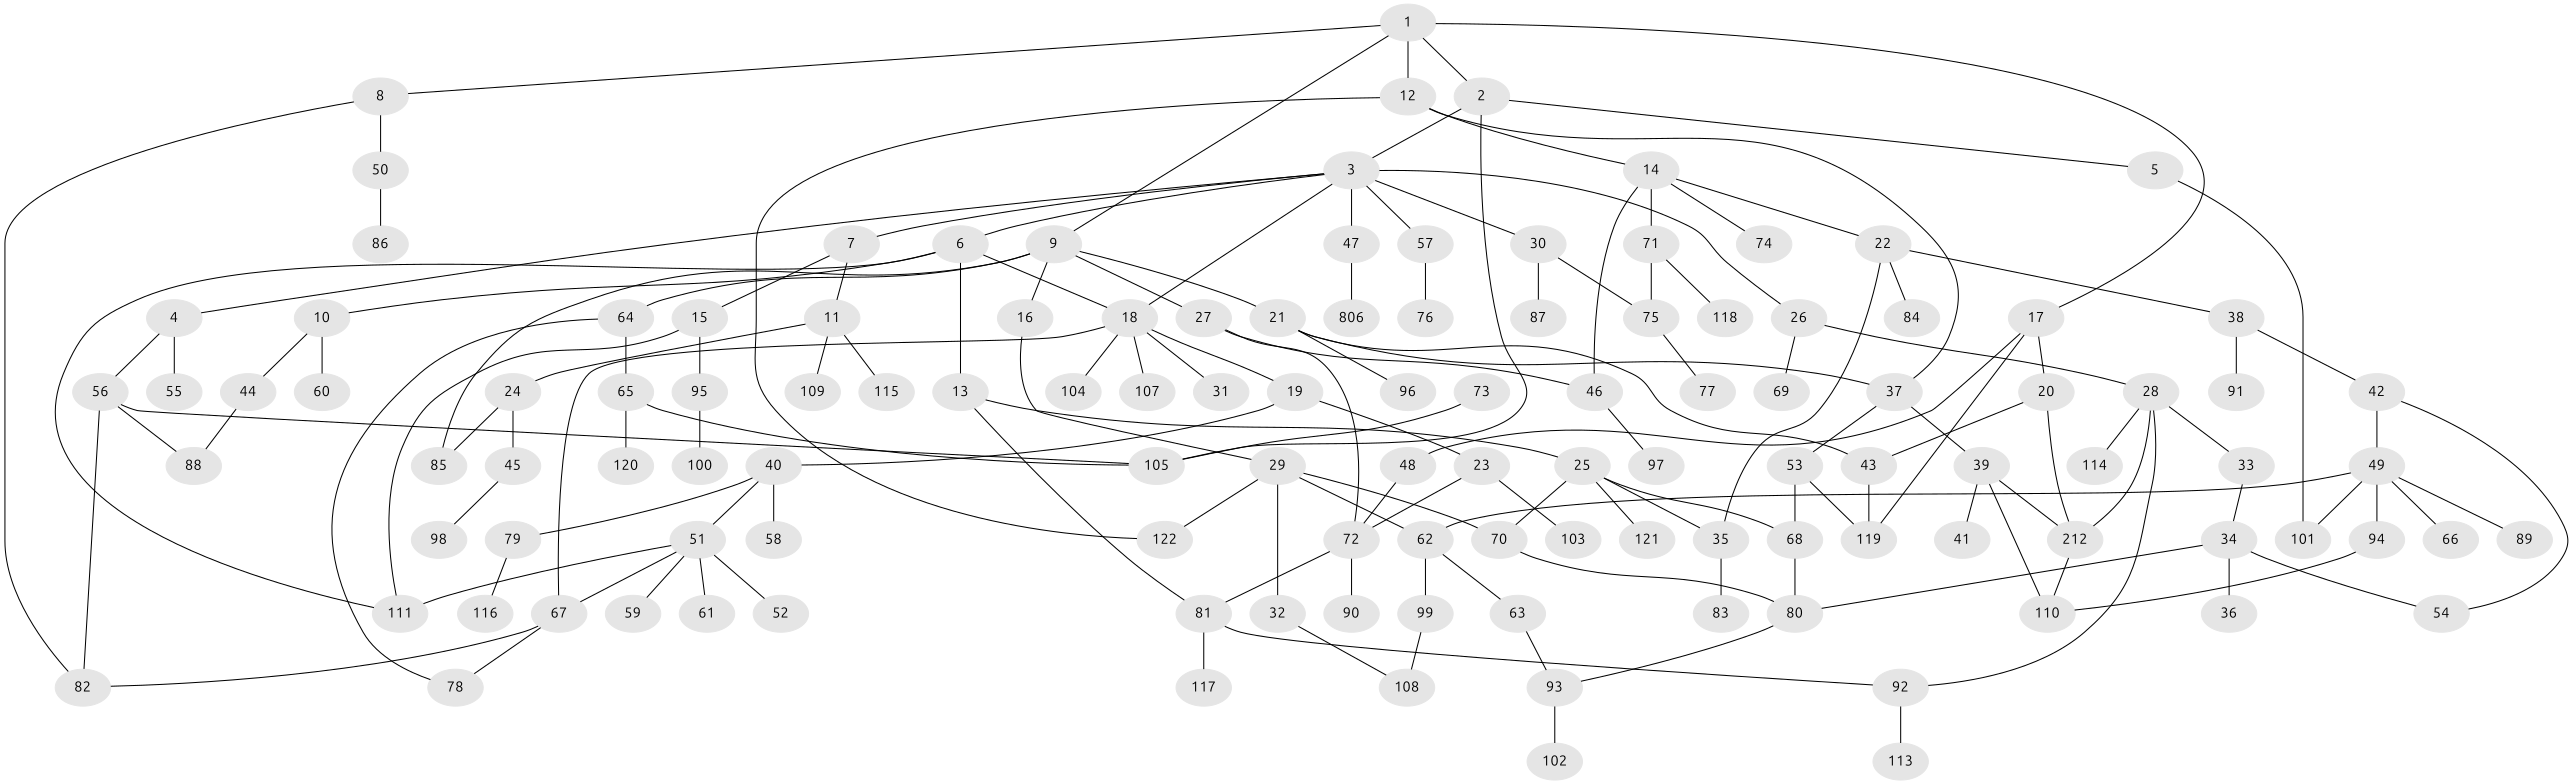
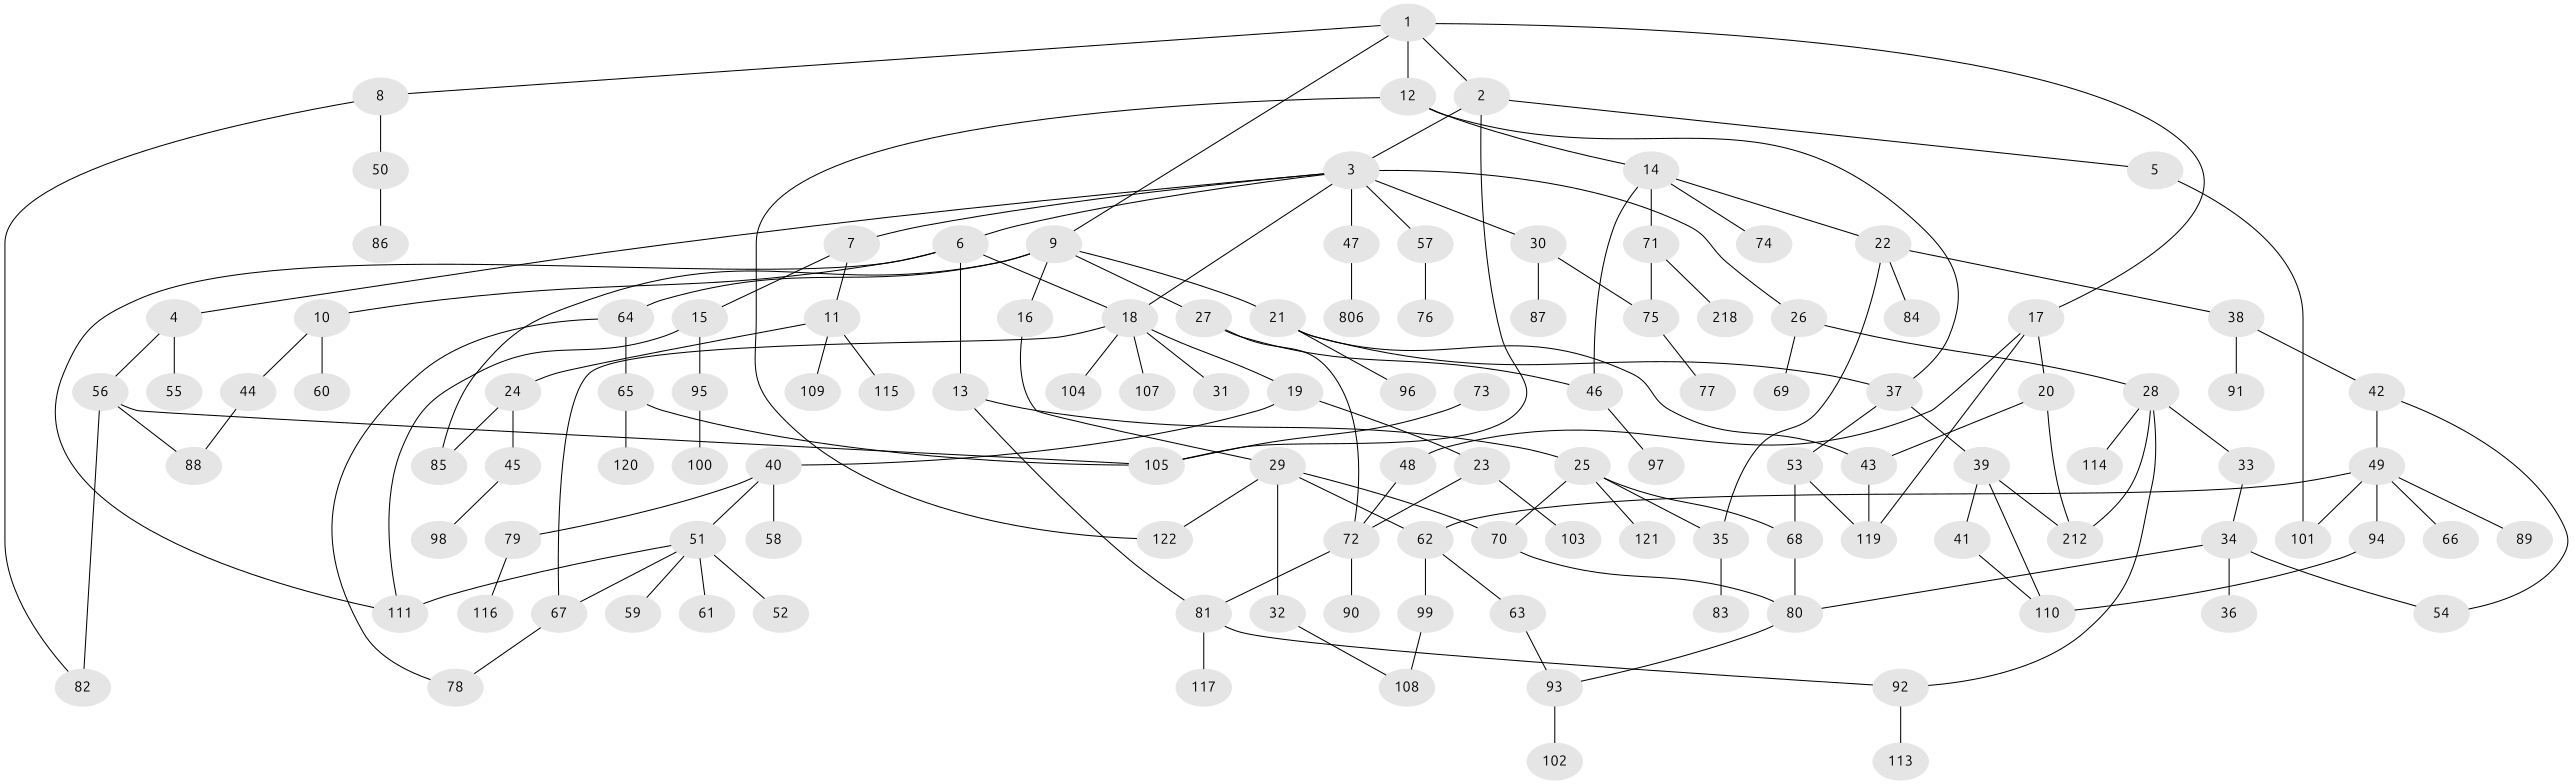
(1725, 318) -> (1725, 318)
(2061, 577) -> (2000, 573)
(327, 670) -> none
